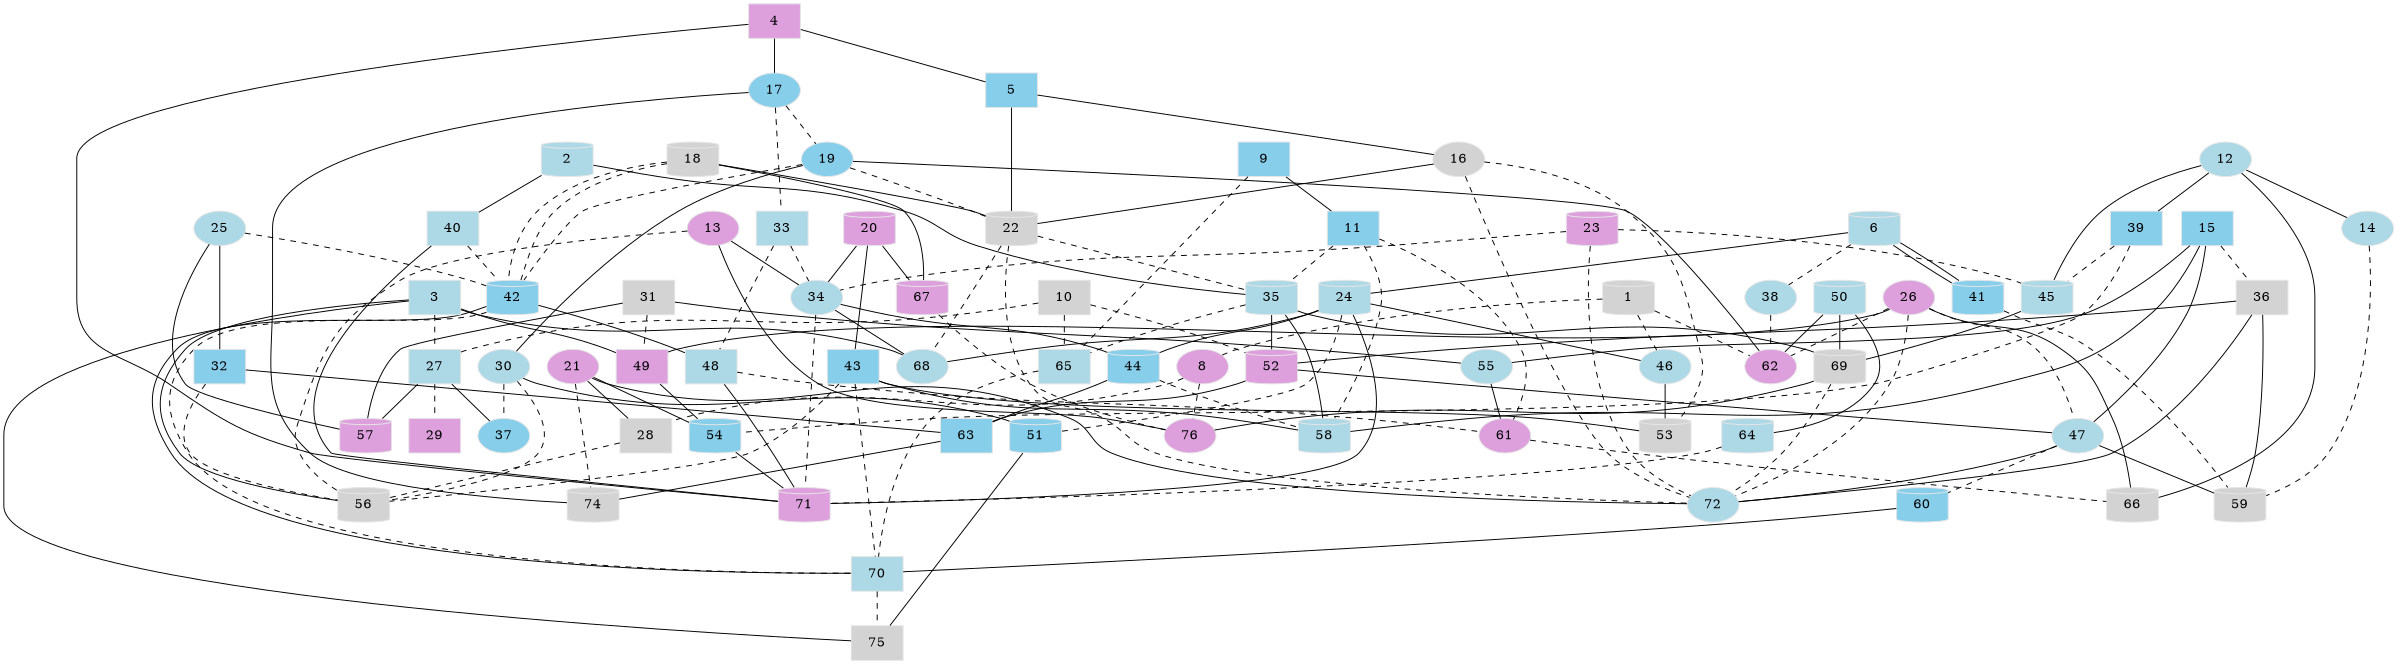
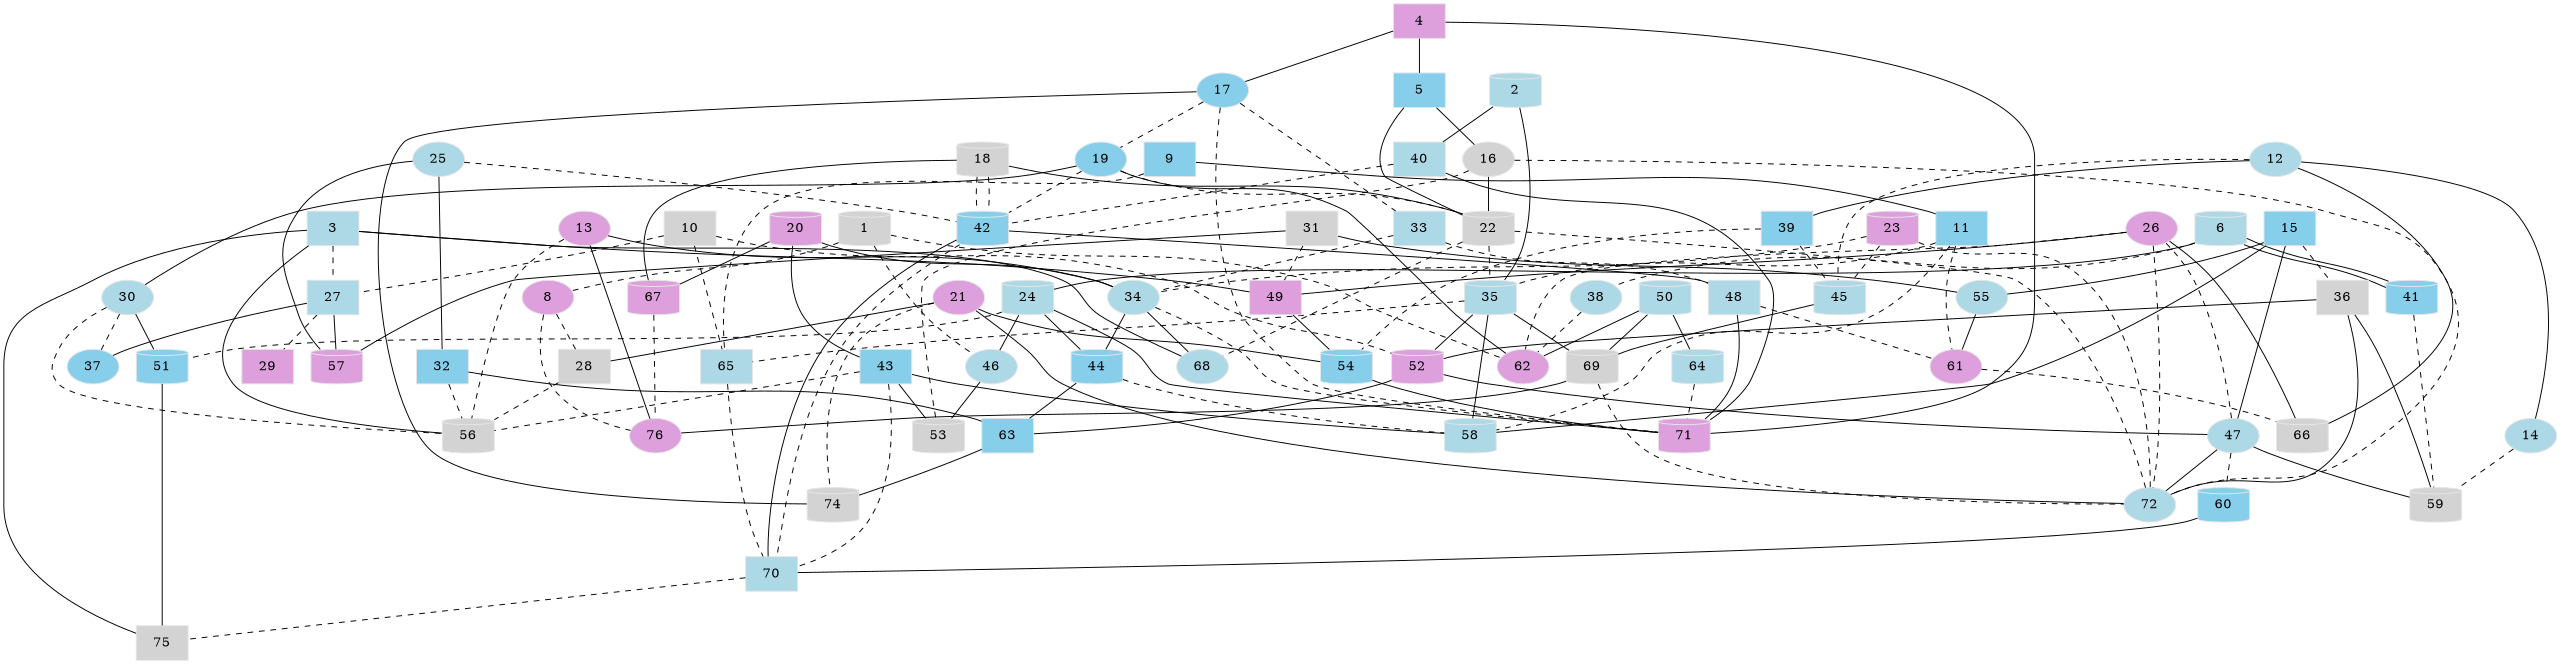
(2112, 203) -> (2025, 167)
(1096, 342) -> none
none -> (1315, 385)
